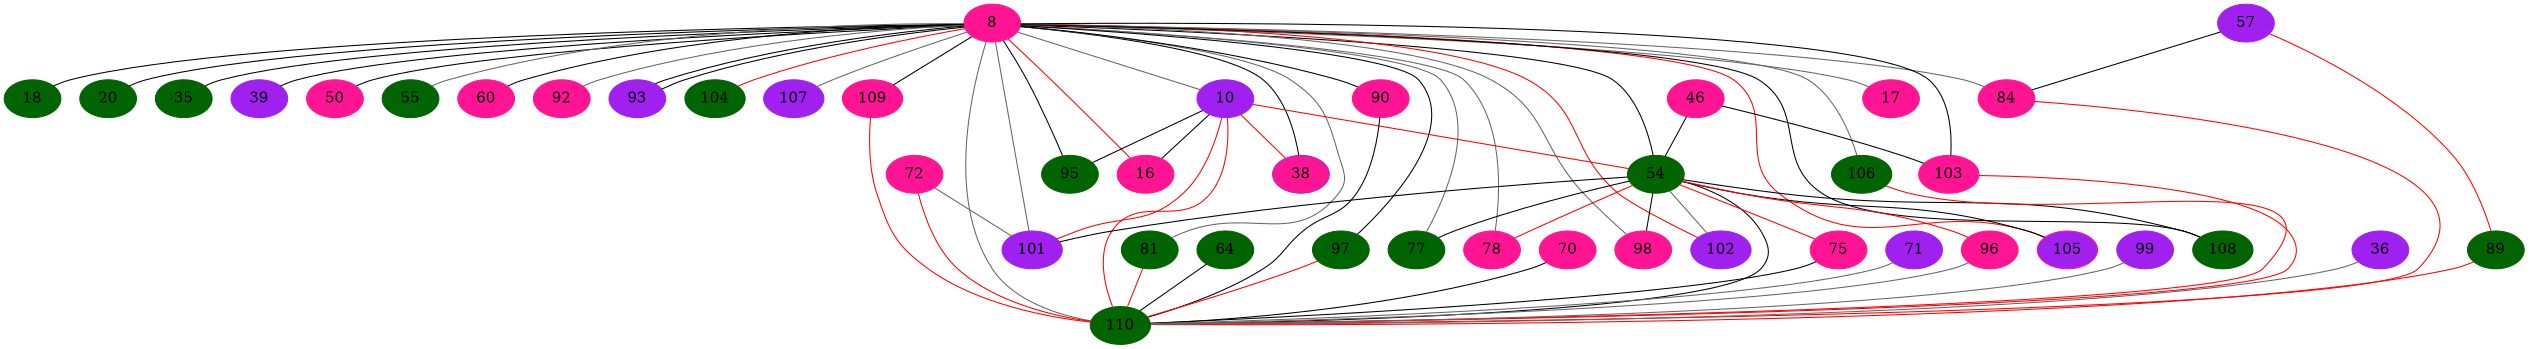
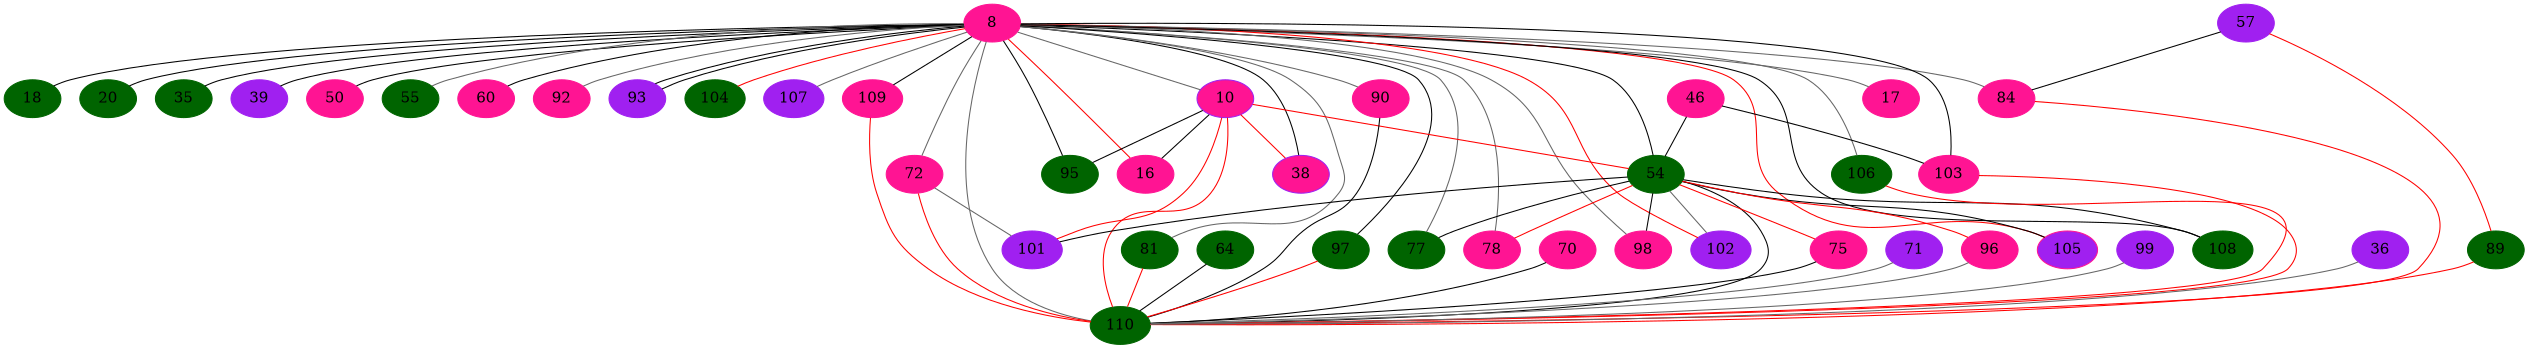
(1275, 64) -> (1275, 64)
(1225, 99) -> (1225, 99)
(1012, 137) -> (949, 97)
